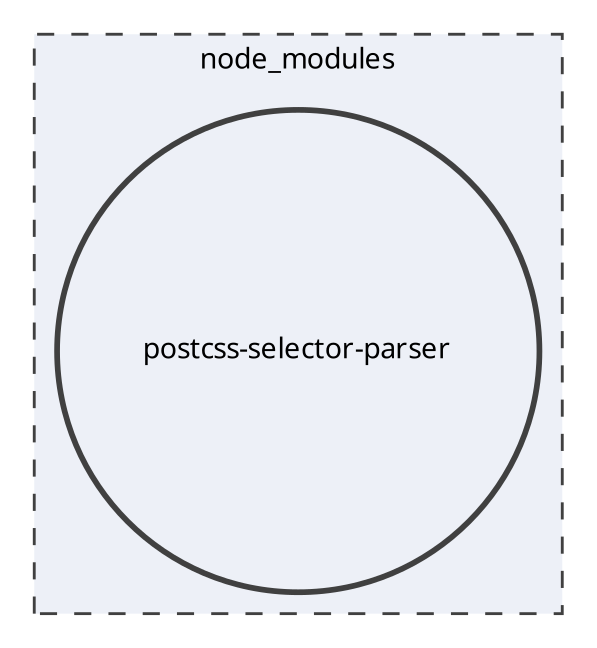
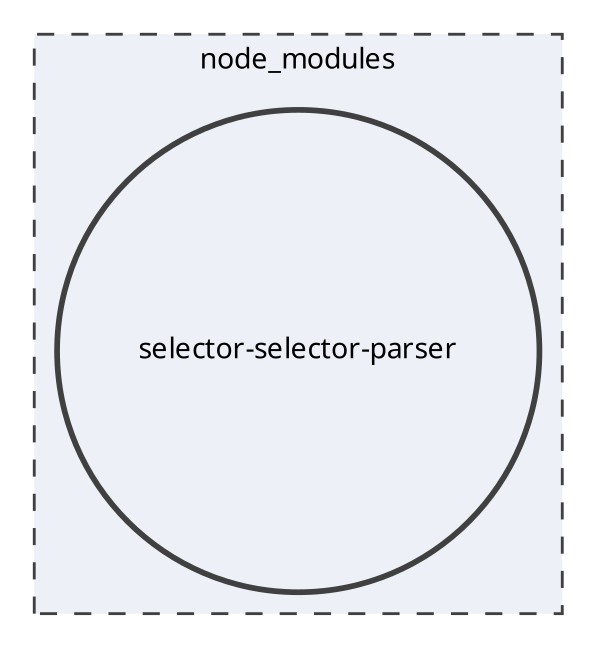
(298, 351) -> (298, 351)
